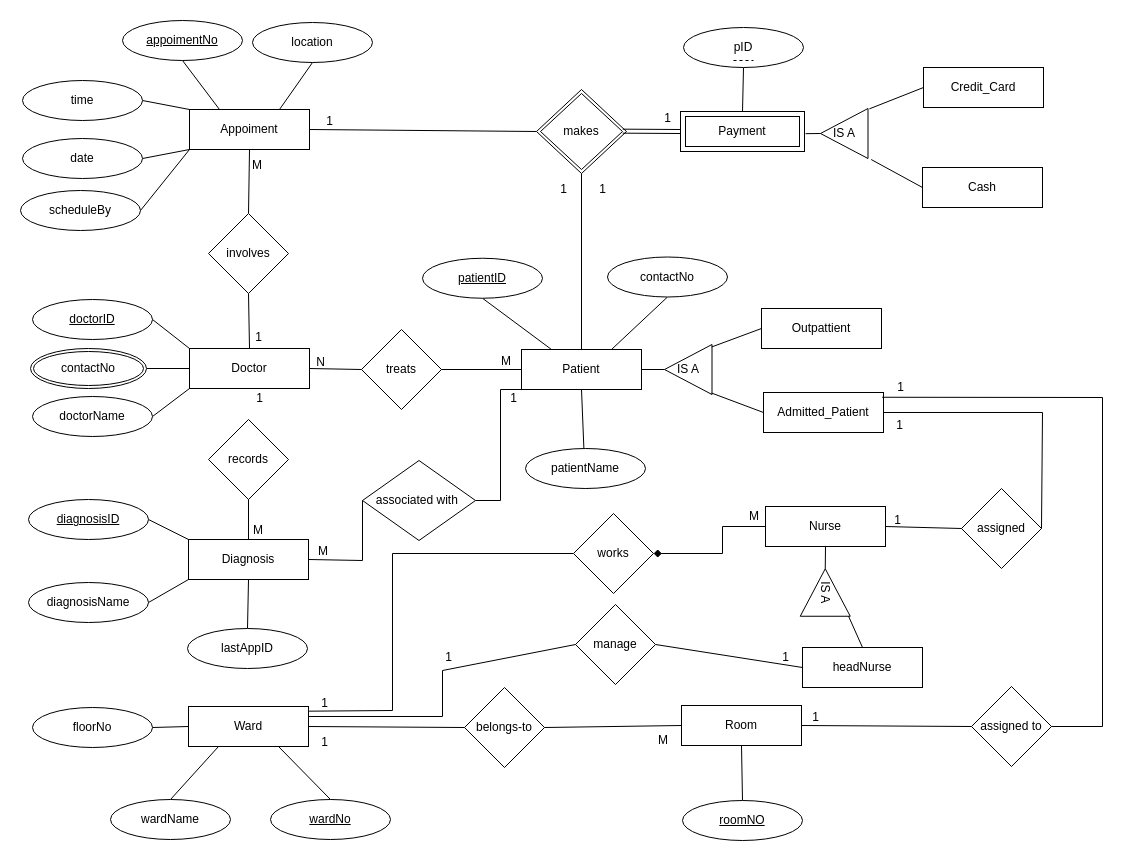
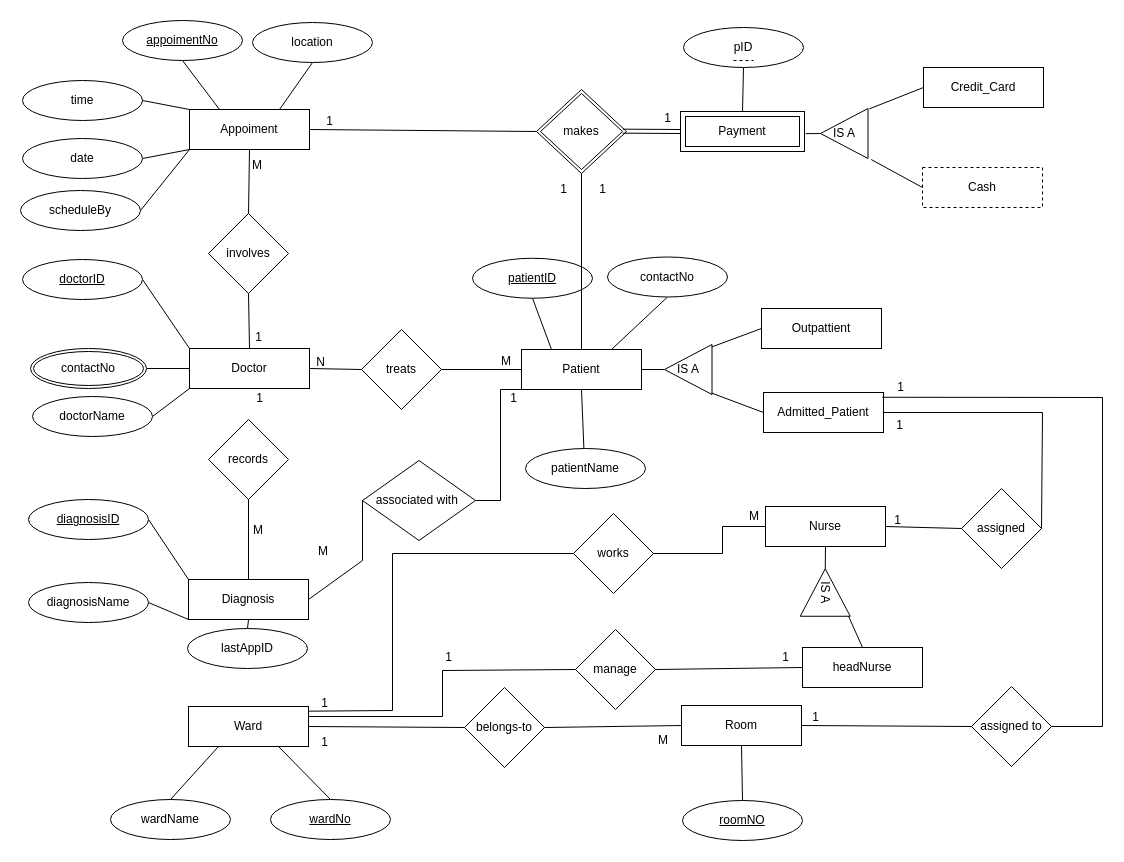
(983, 188) -> (983, 188)
(483, 278) -> (533, 278)
(93, 320) -> (83, 280)
(662, 554) -> (659, 554)
(249, 560) -> (249, 600)
(616, 645) -> (616, 670)
(171, 727) -> none
(93, 728) -> none
